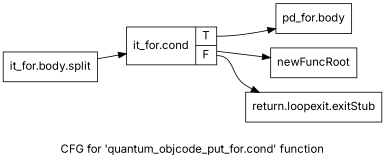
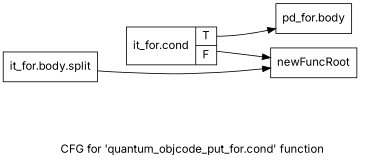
(108, 57) -> (180, 74)
(314, 107) -> none
